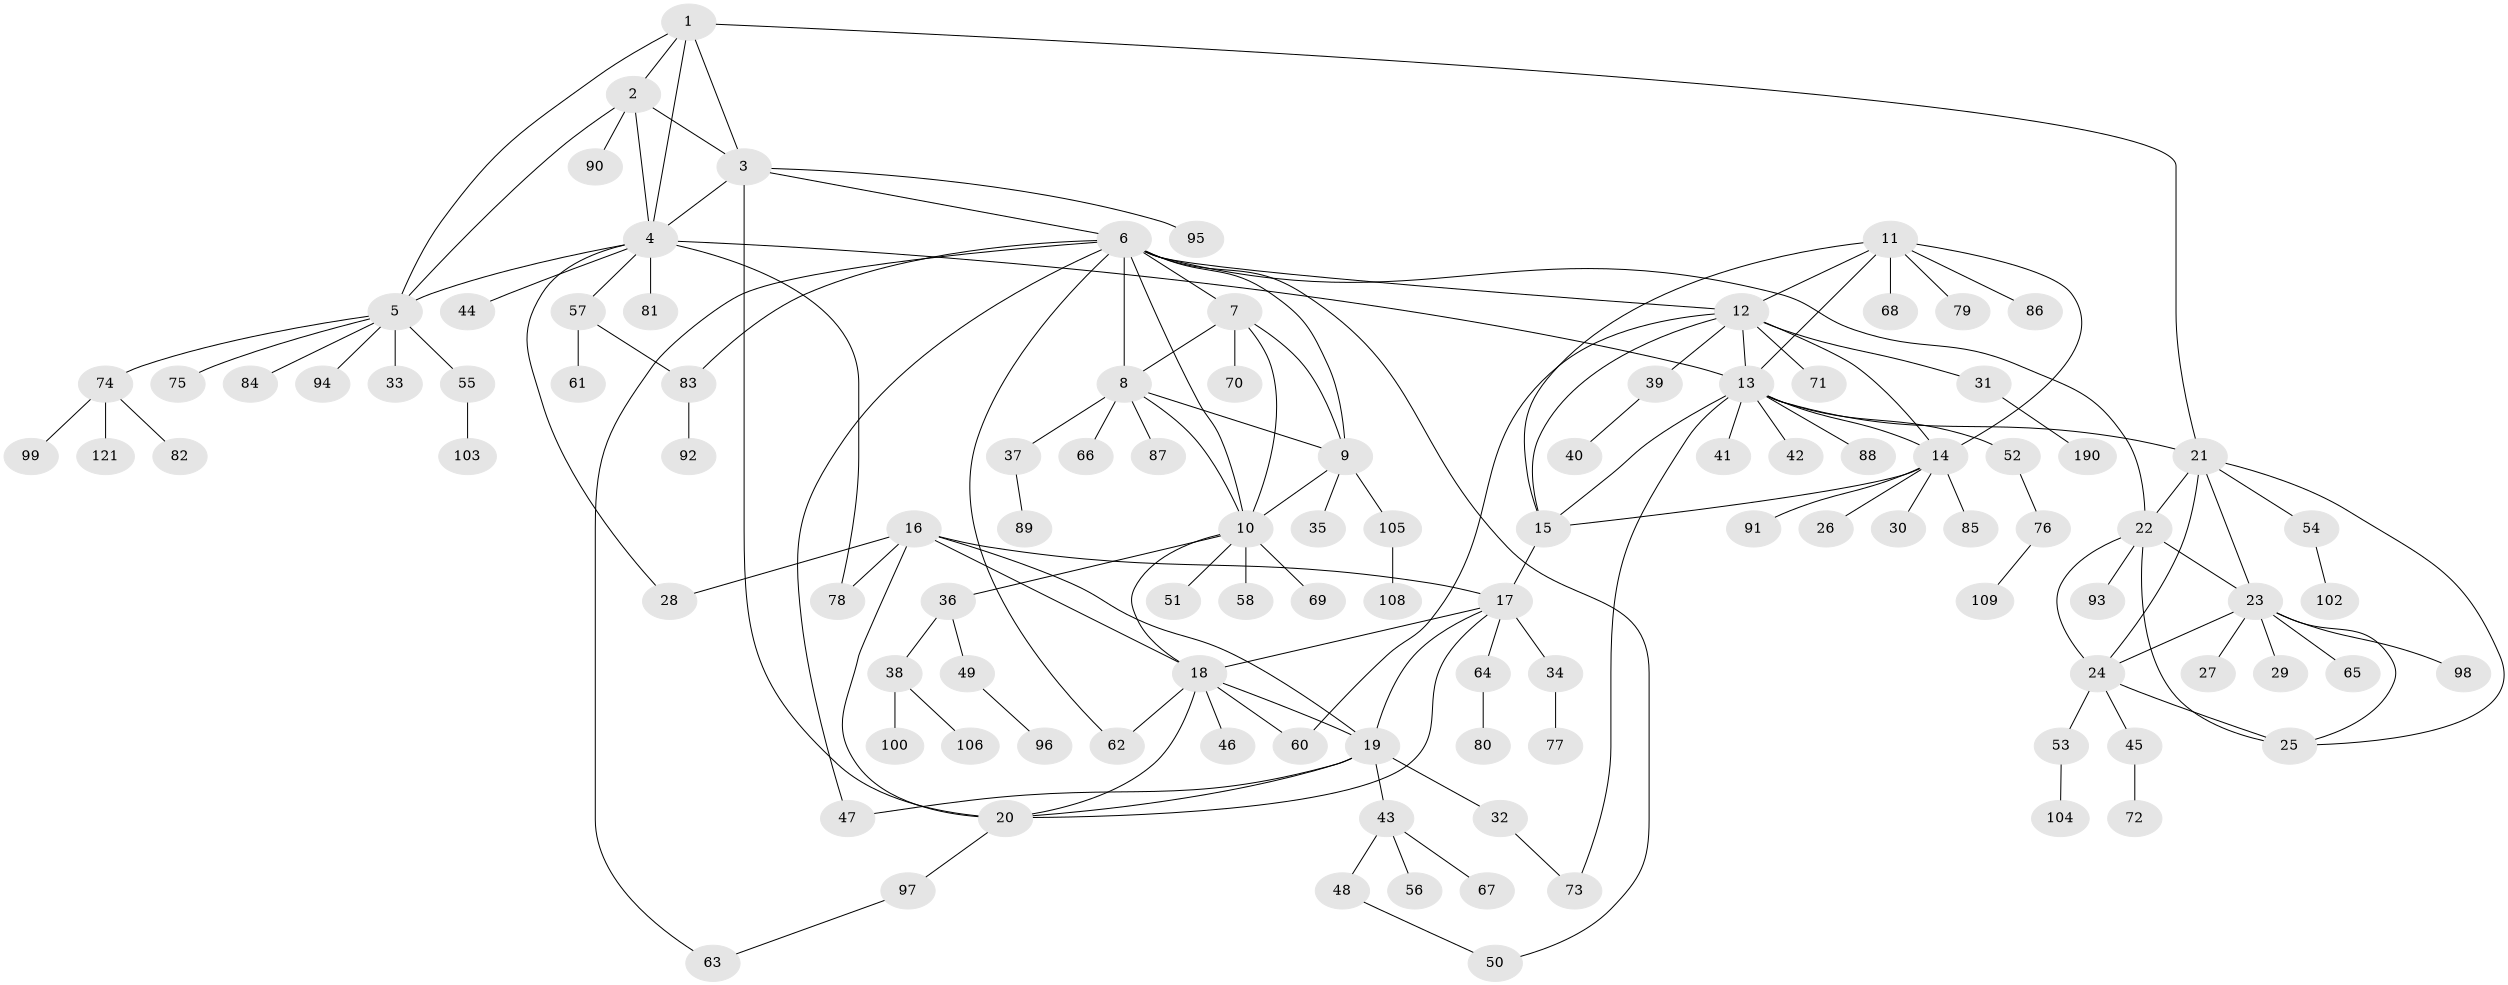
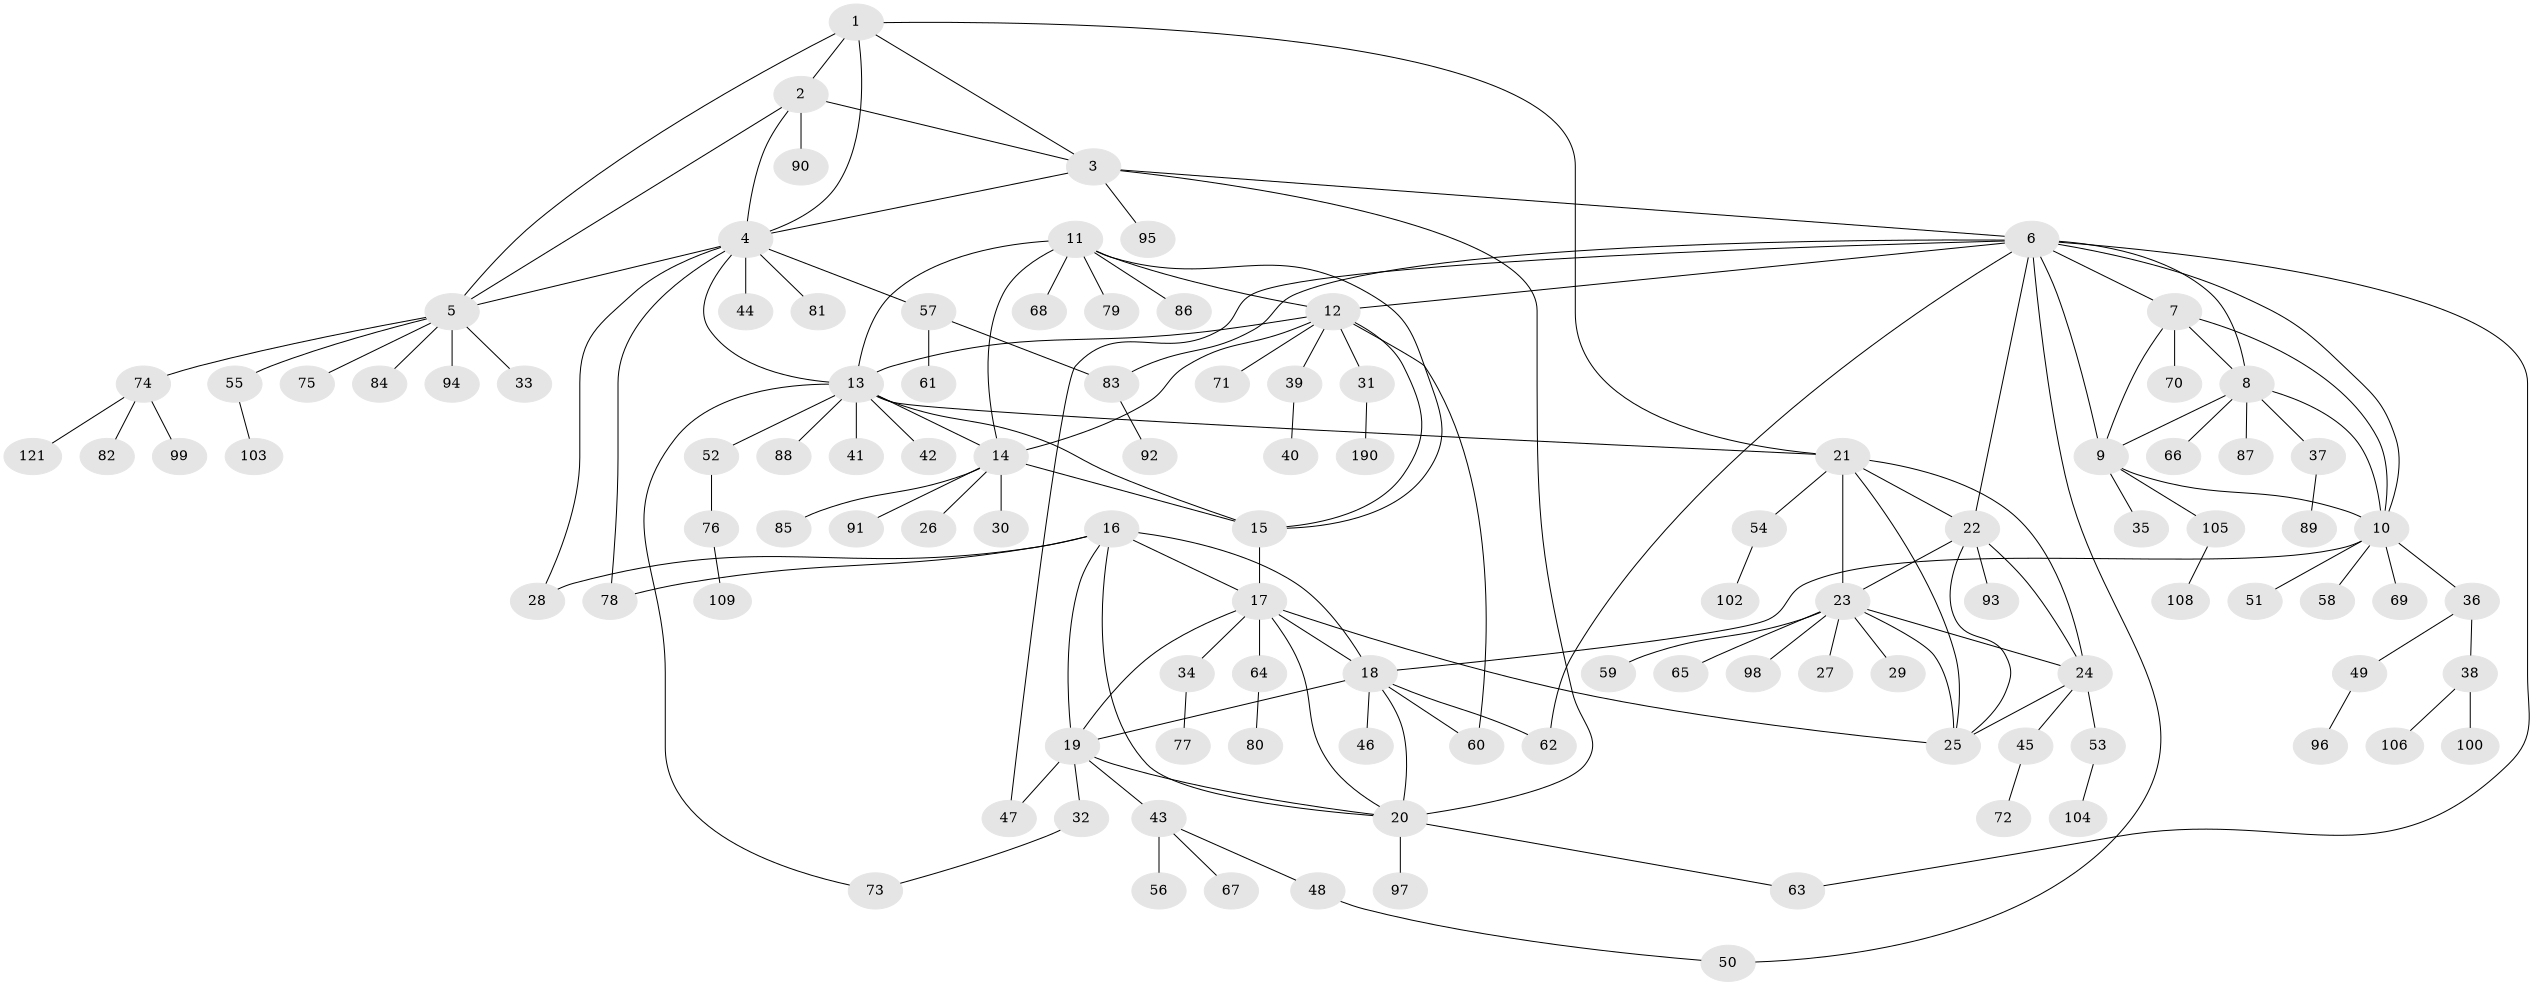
none -> (1608, 674)
none -> (1600, 697)
(810, 927) -> (1599, 855)
